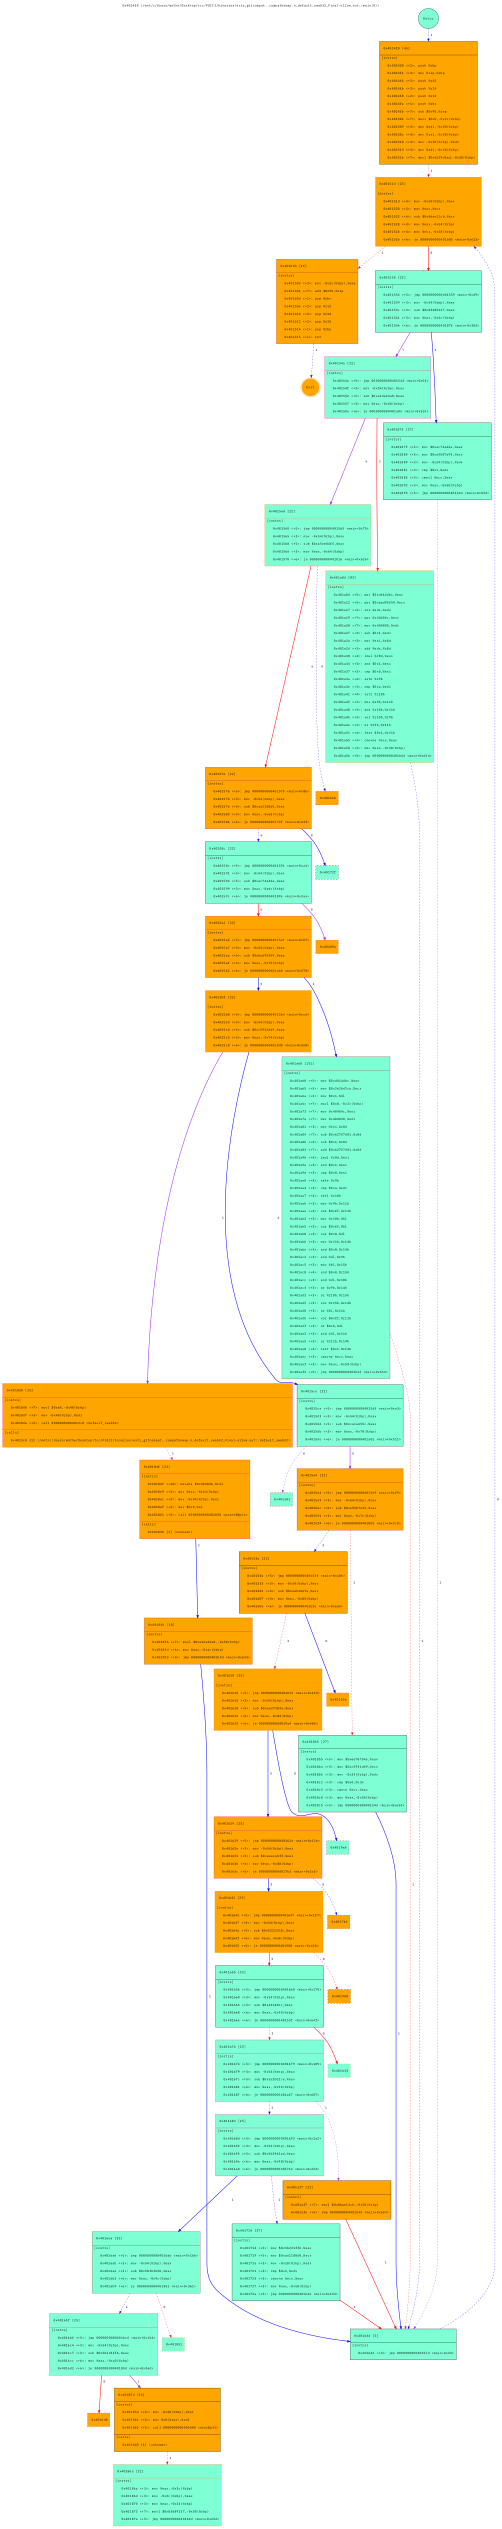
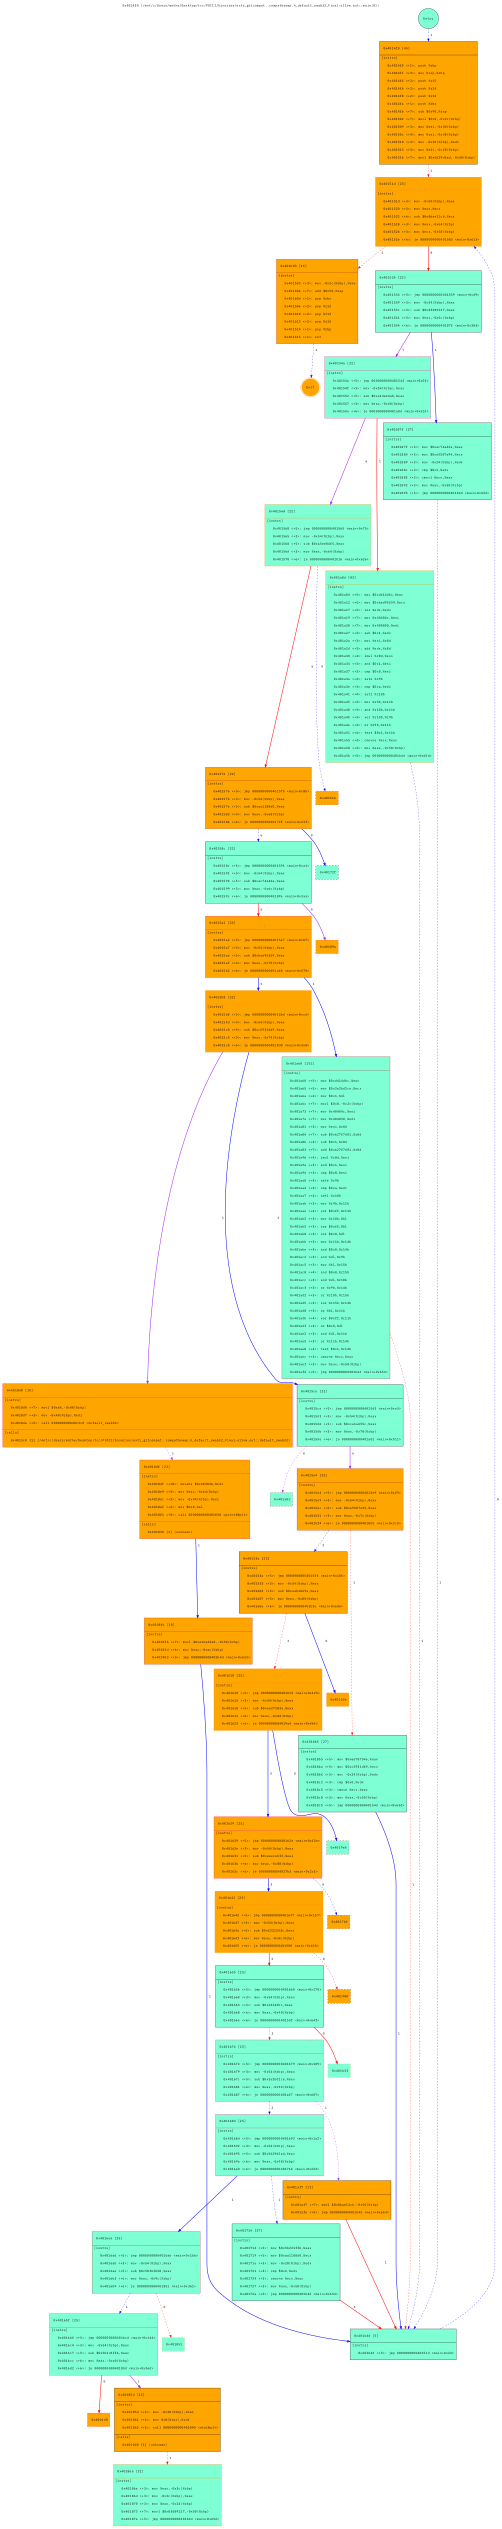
(437, 1416) -> (437, 1416)
